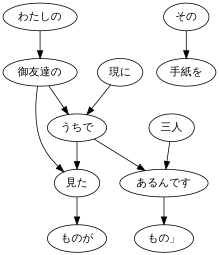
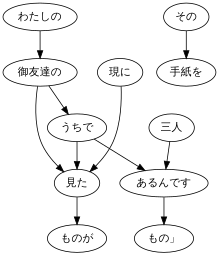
(101, 97) -> (117, 129)
